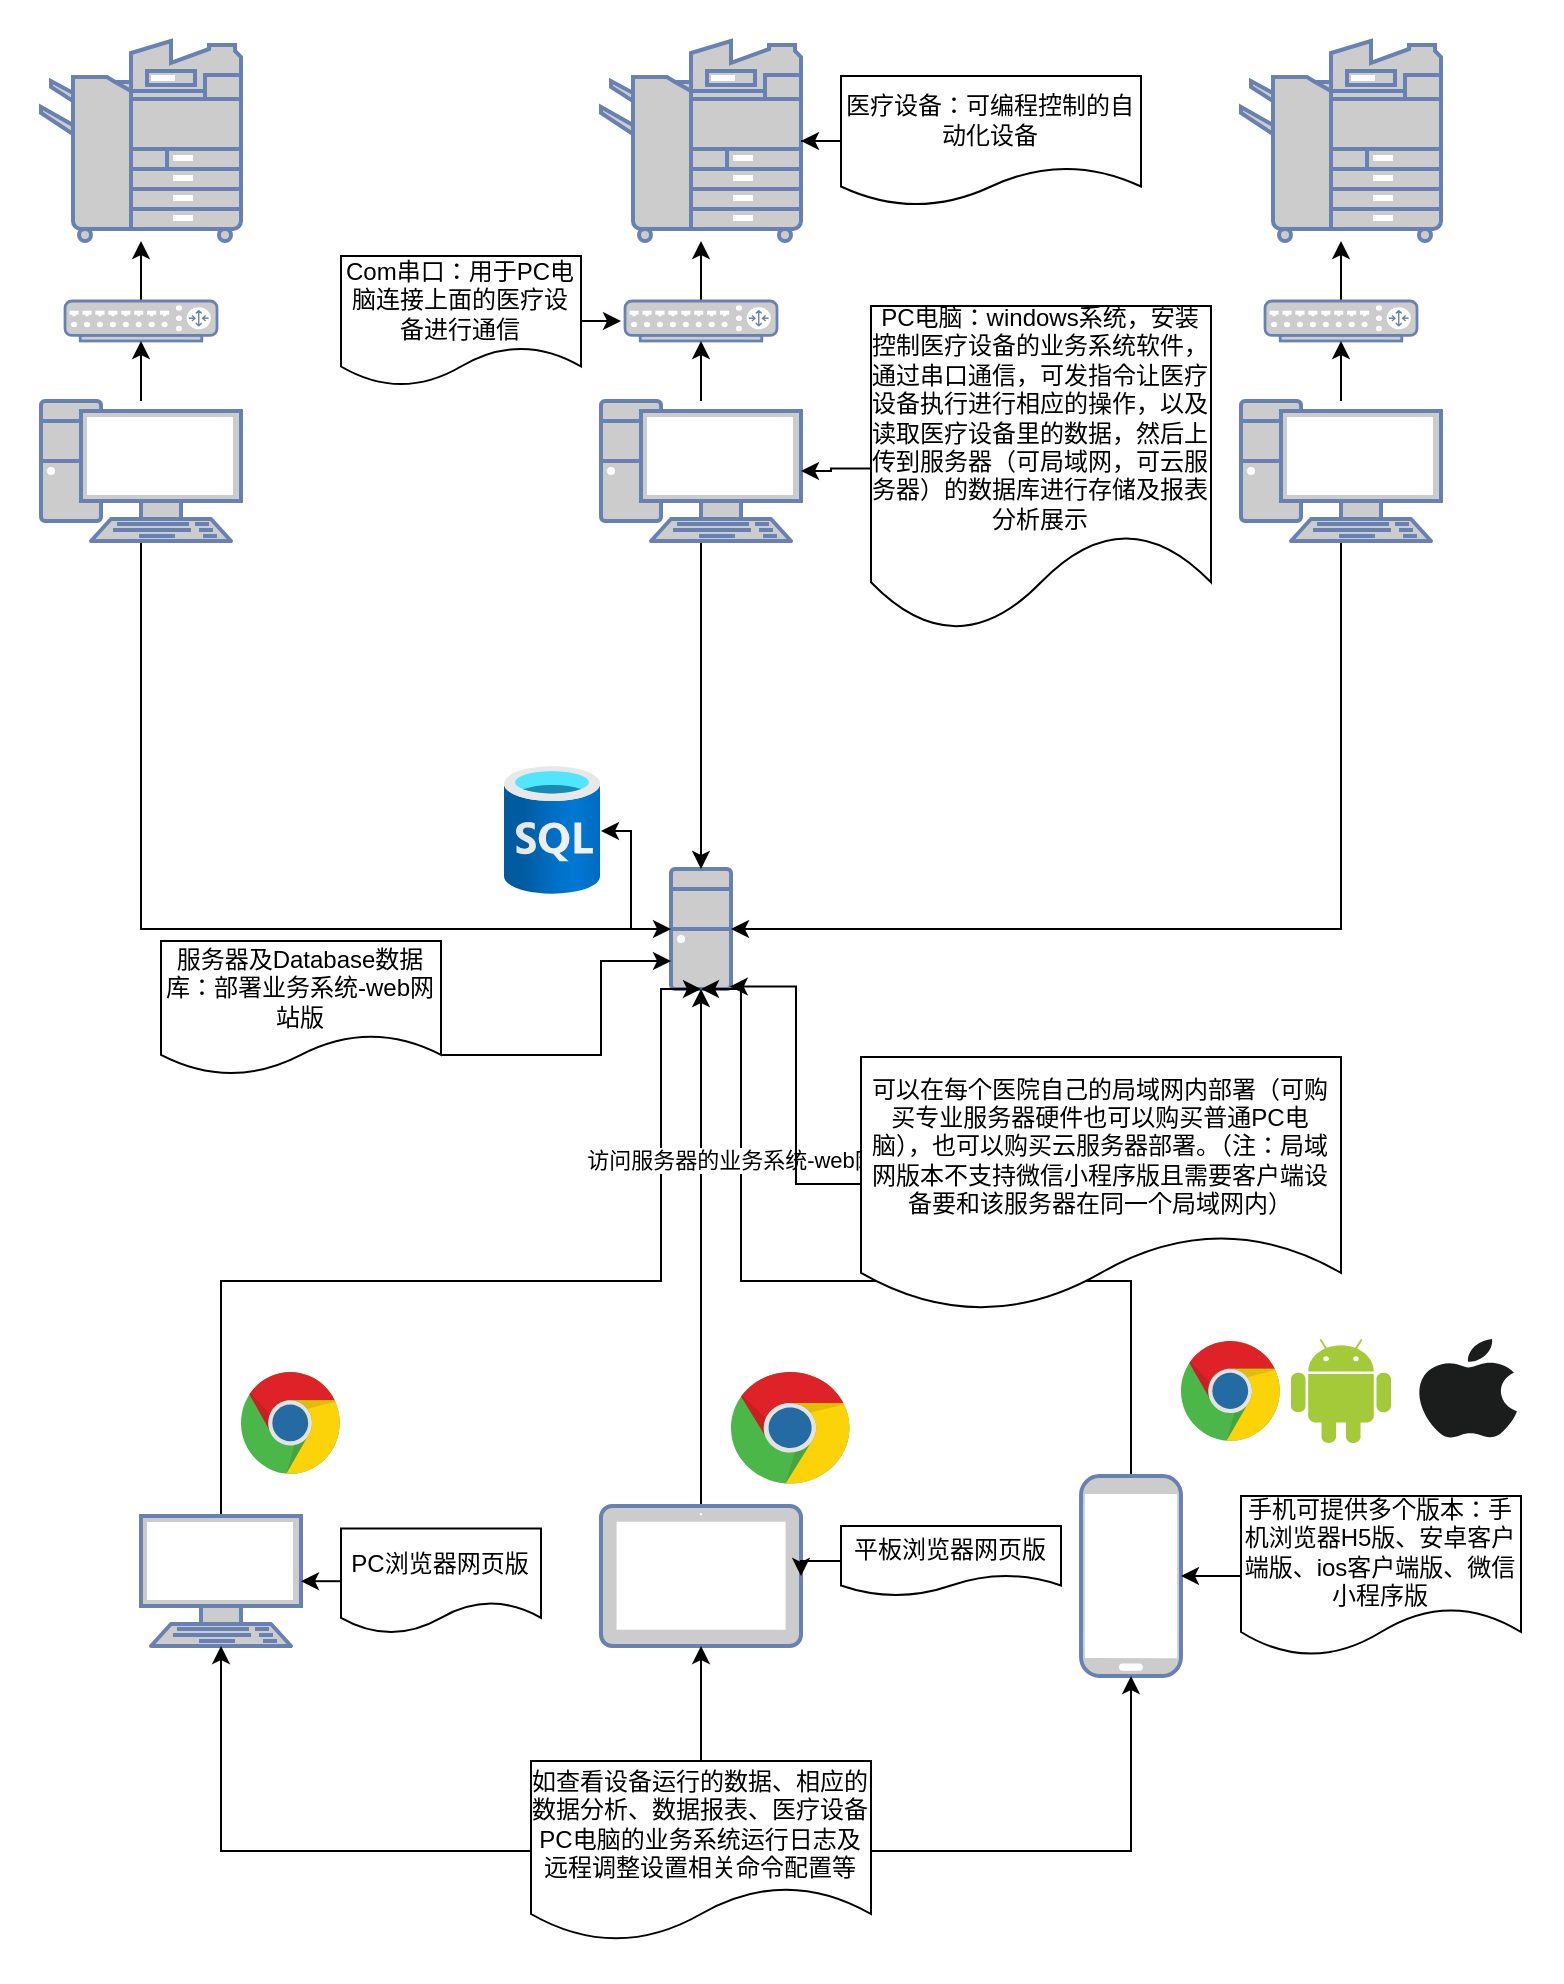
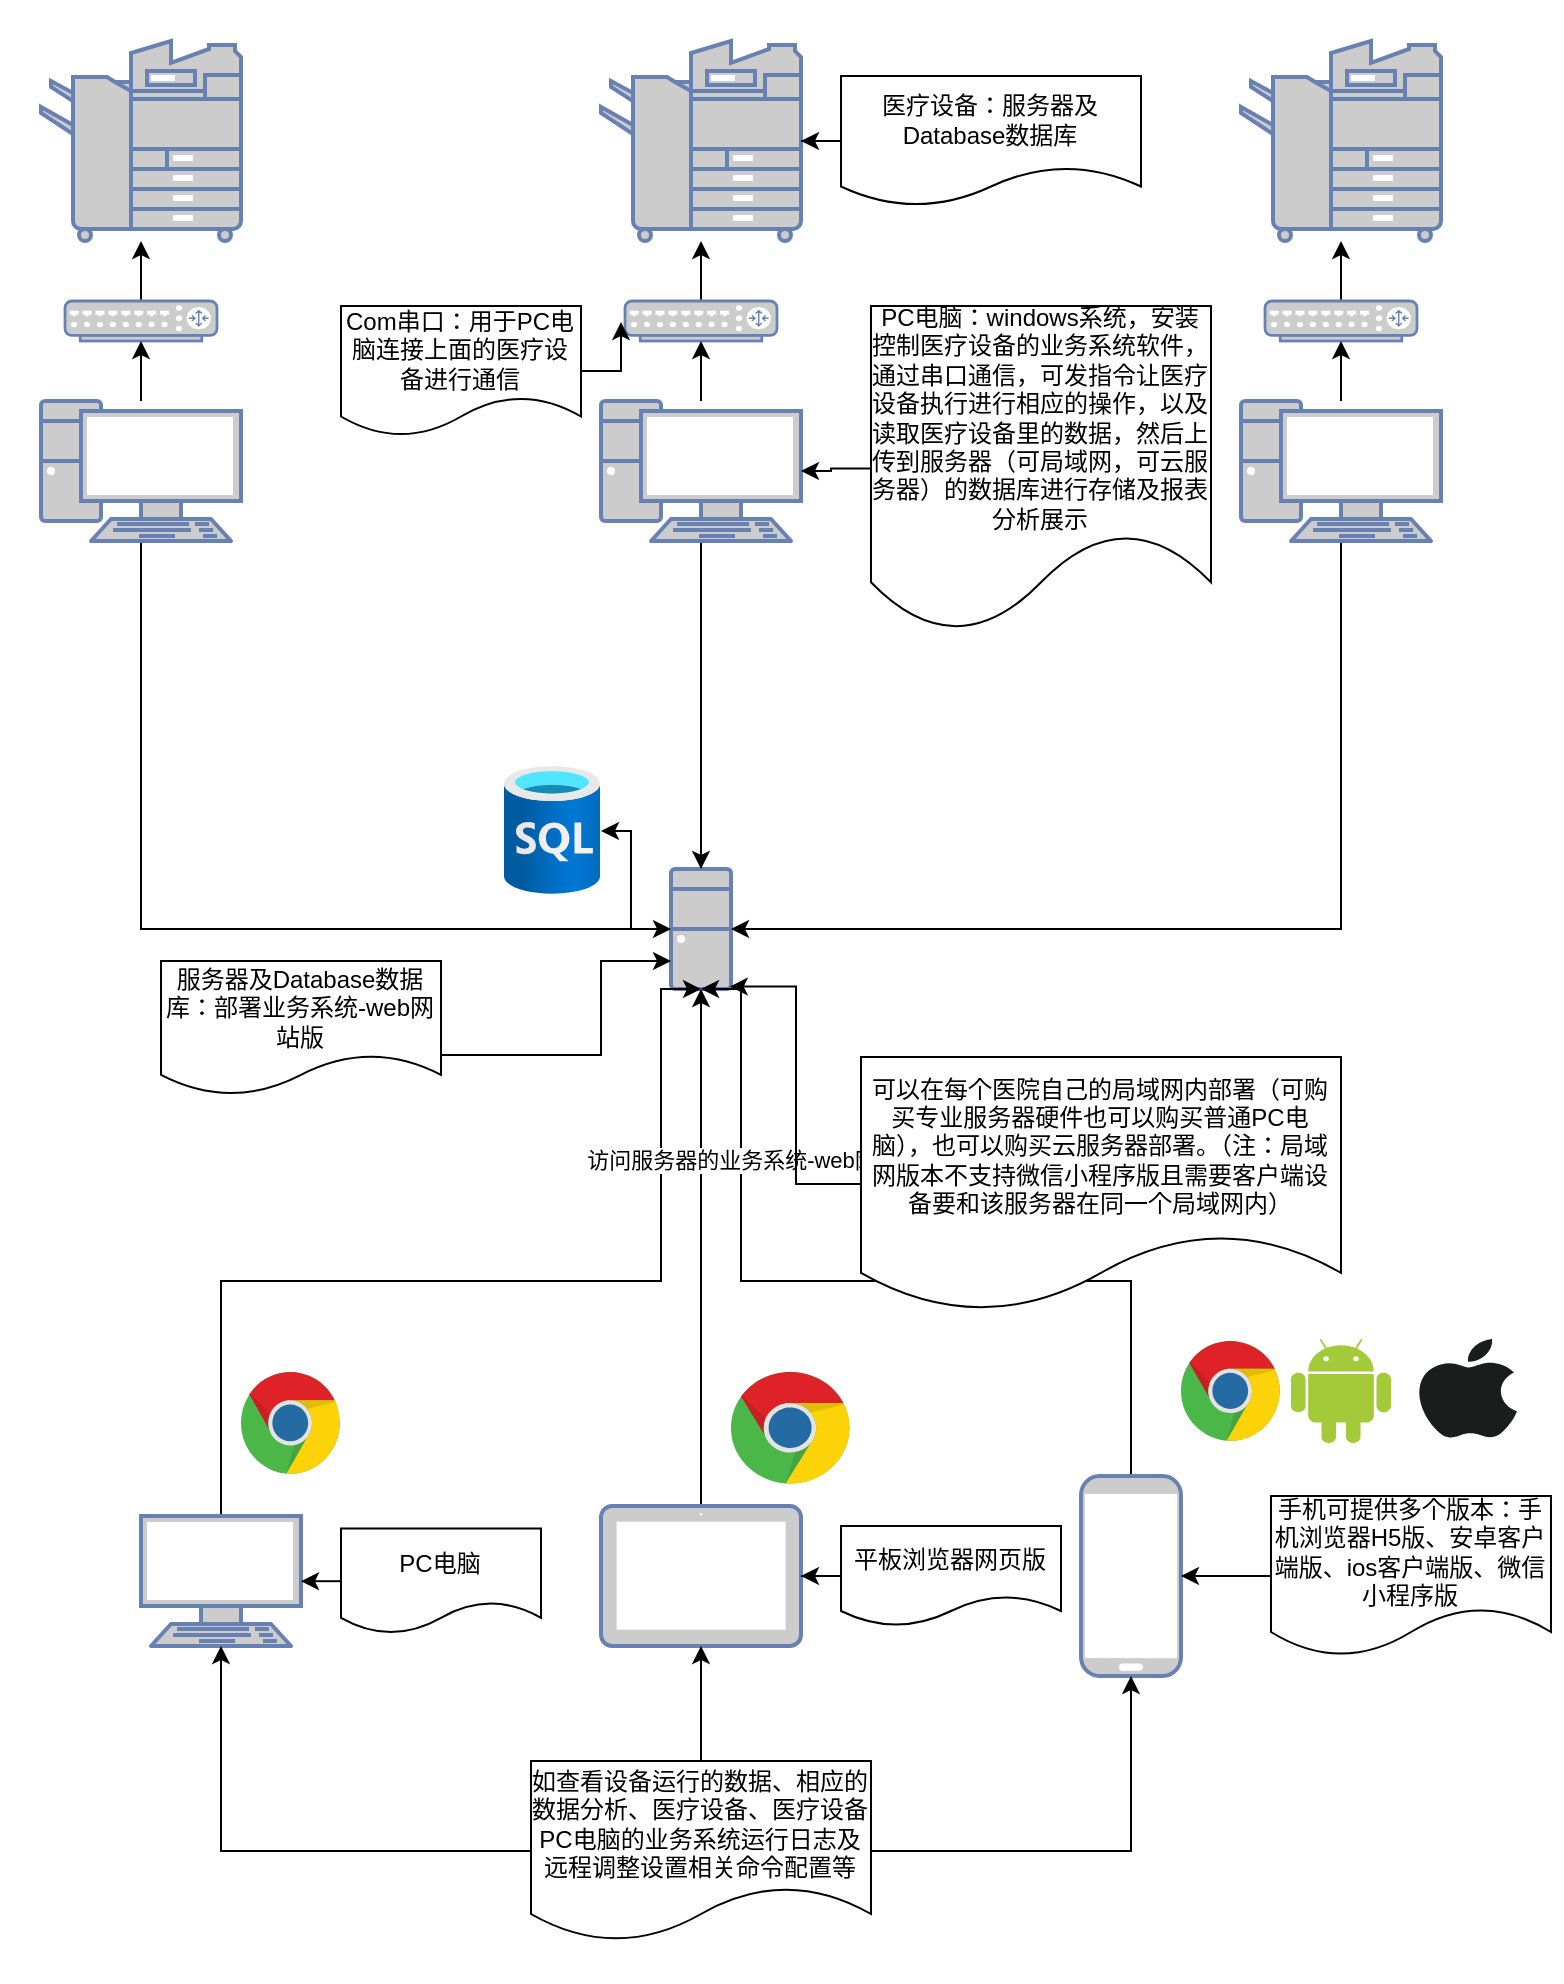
(991, 121) -> (991, 121)
(461, 321) -> (461, 371)
(301, 1008) -> (301, 1028)
(951, 1561) -> (951, 1576)
(441, 1565) -> (441, 1565)
(1381, 1576) -> (1411, 1576)
(701, 1825) -> (701, 1825)
